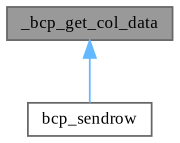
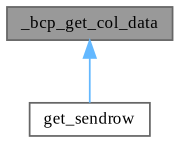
(90, 119) -> (90, 119)
